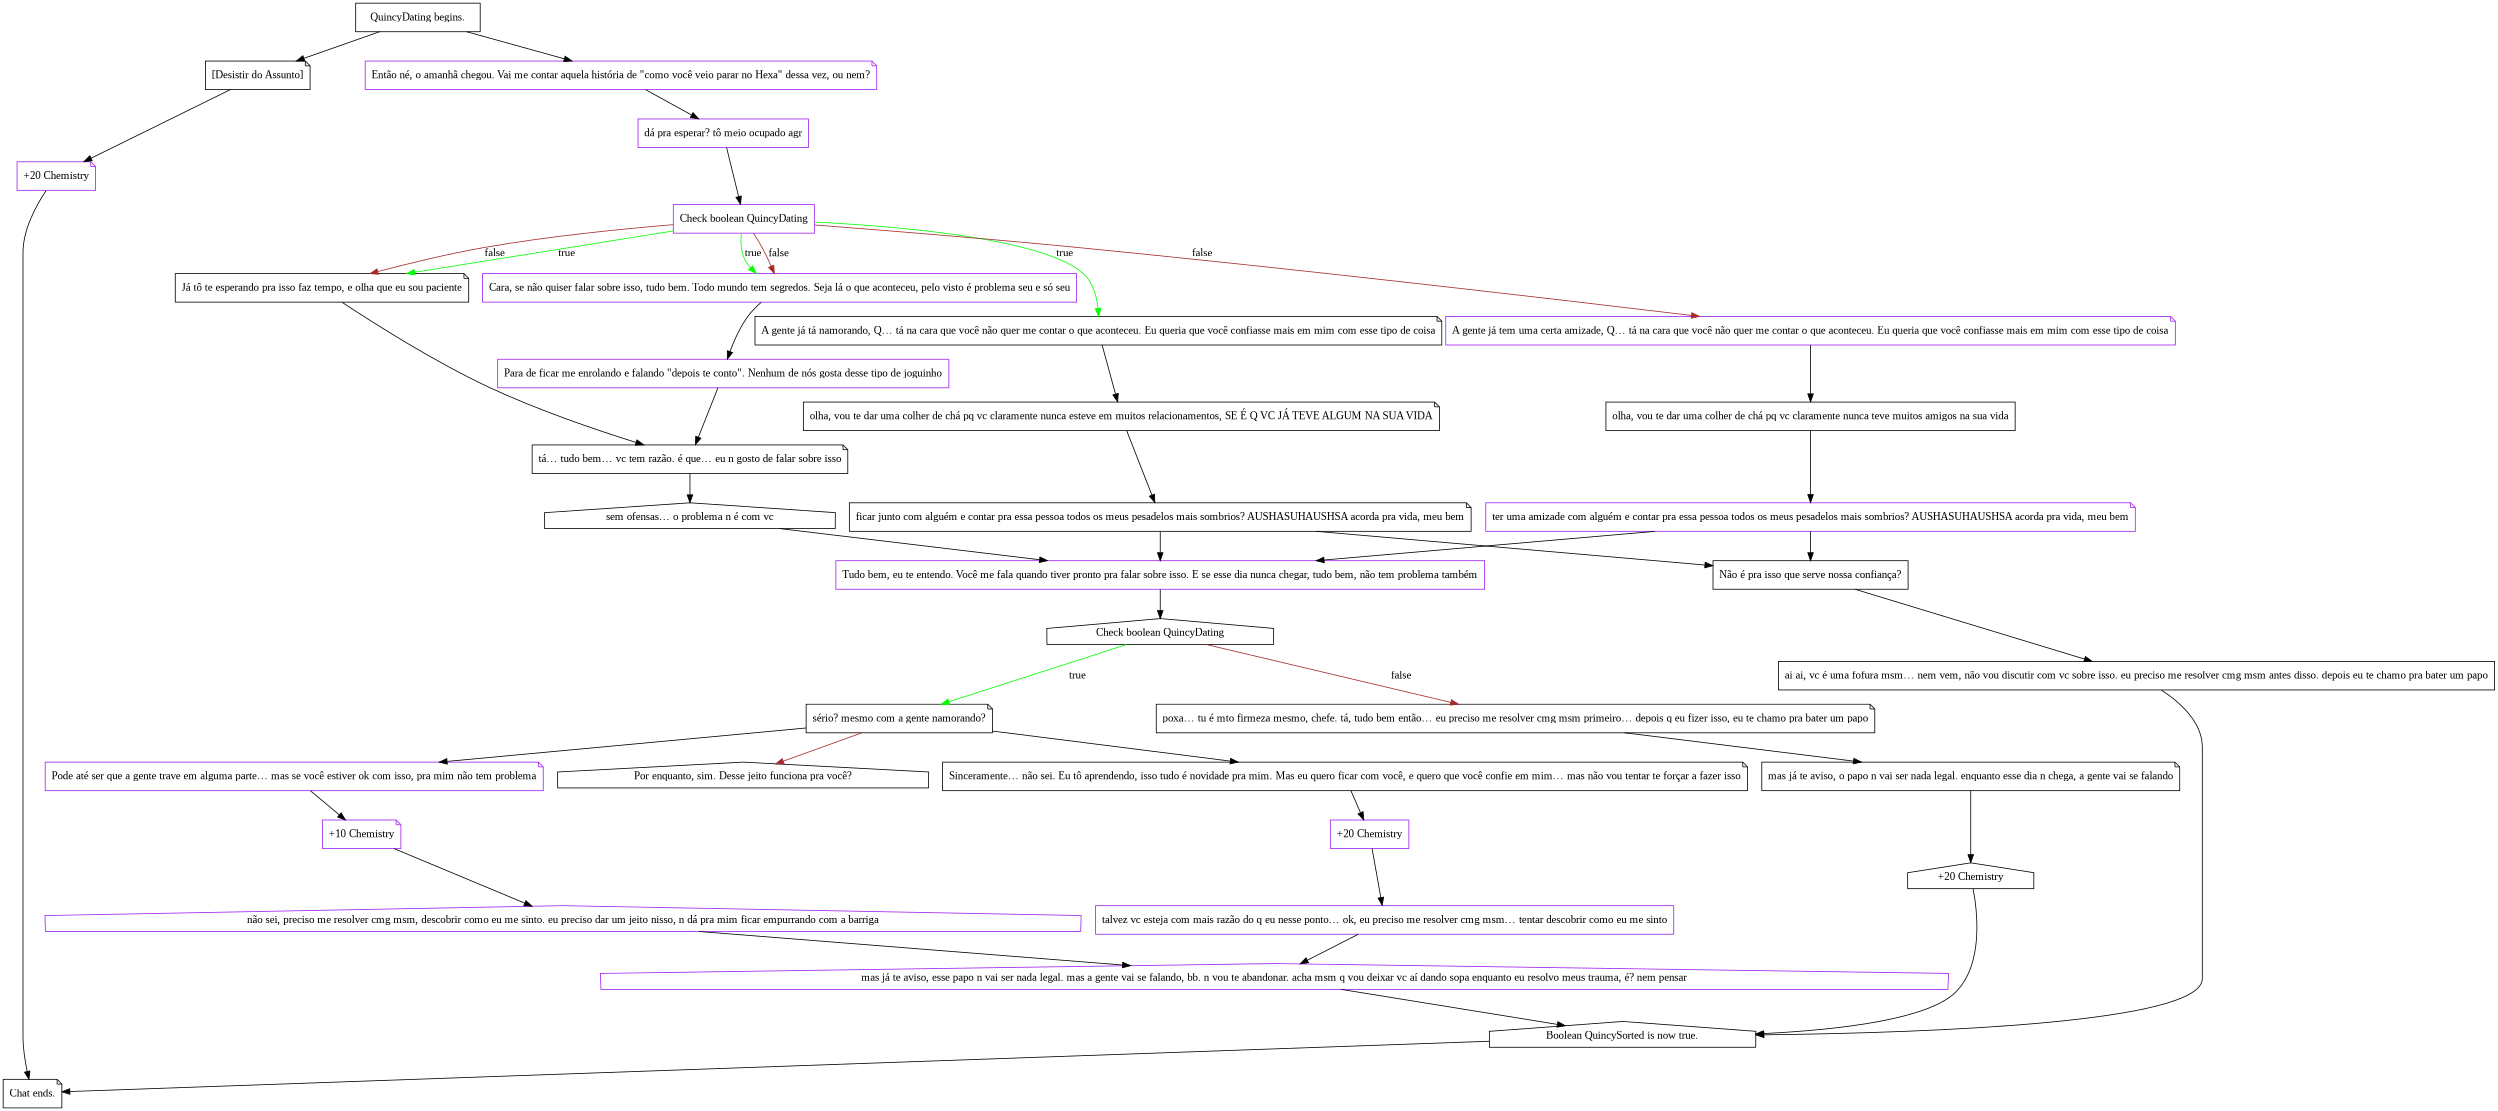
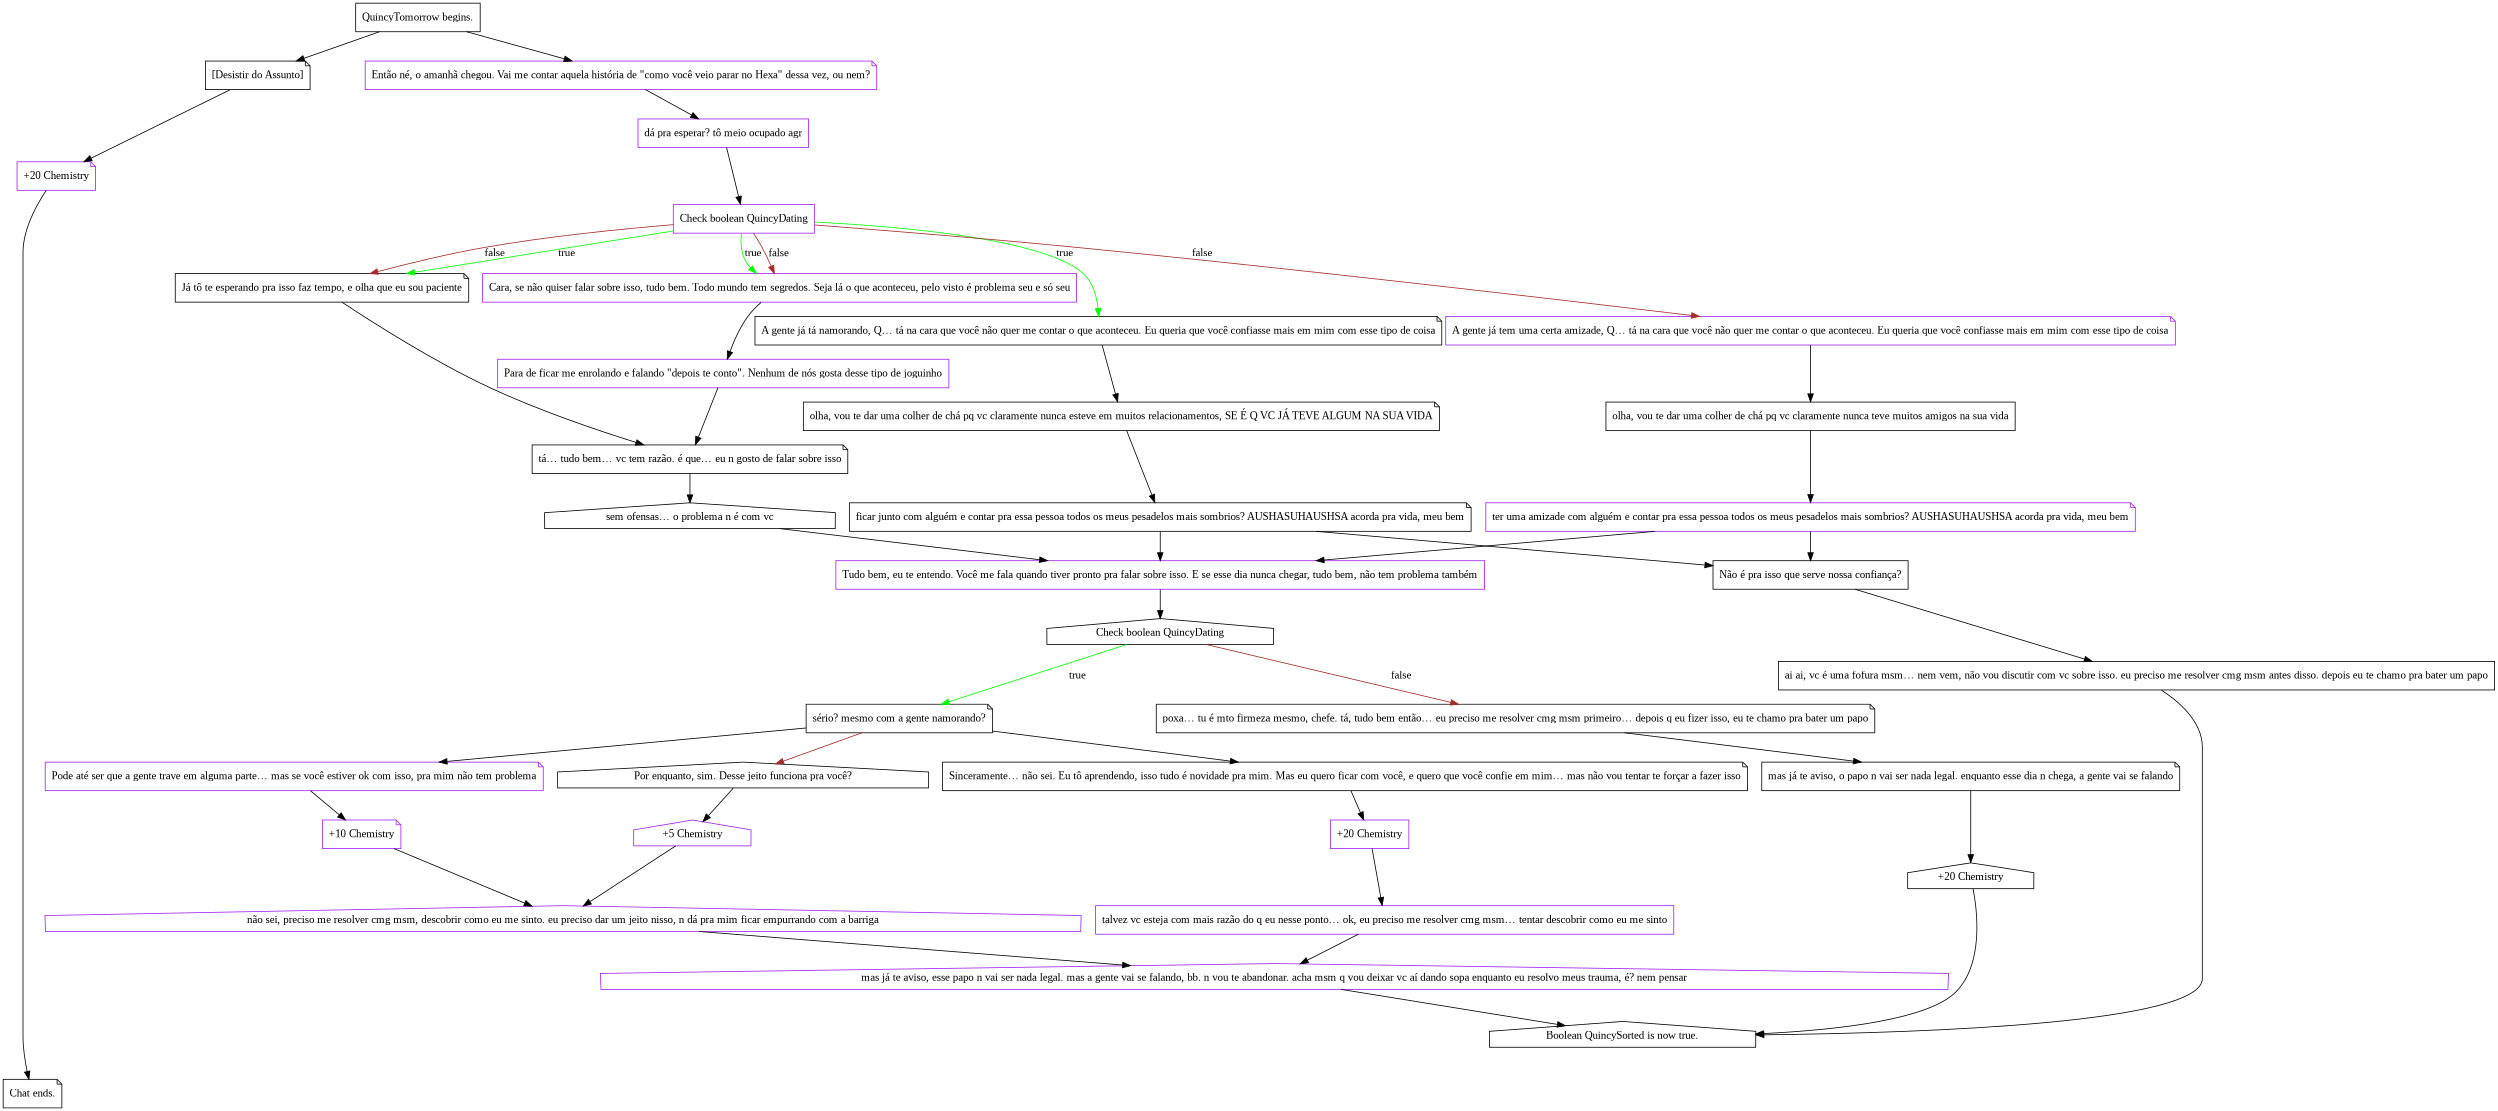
(418, 17) -> (418, 17)
none -> (692, 834)
(780, 1066) -> none
